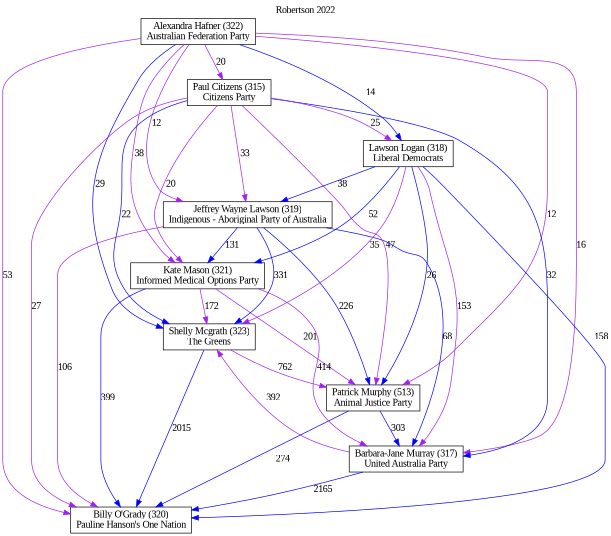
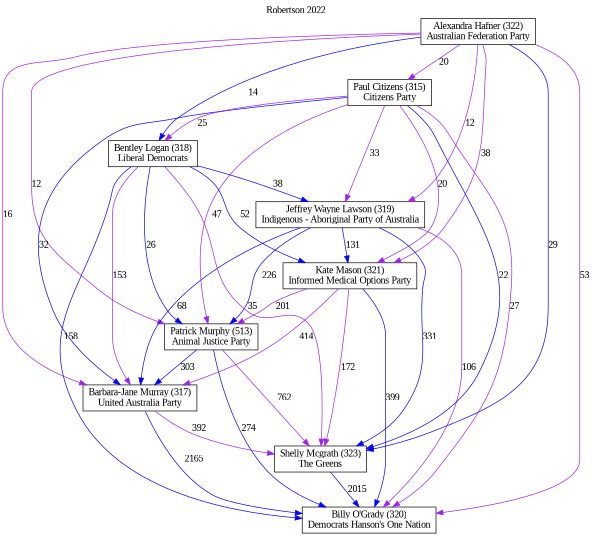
(408, 154) -> (153, 154)
(274, 371) -> (264, 395)
(131, 520) -> (369, 520)
